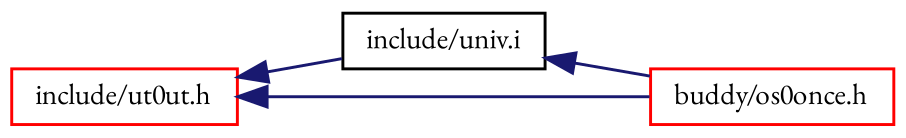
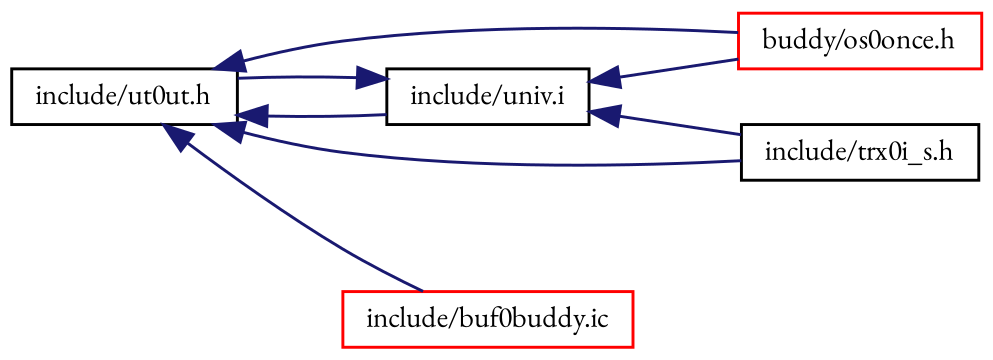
none -> (297, 77)
(125, 97) -> (125, 97)
none -> (860, 152)
none -> (488, 319)
